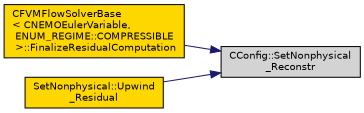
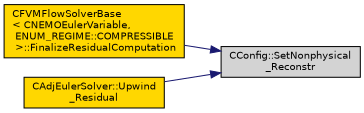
(94, 93) -> (94, 93)
